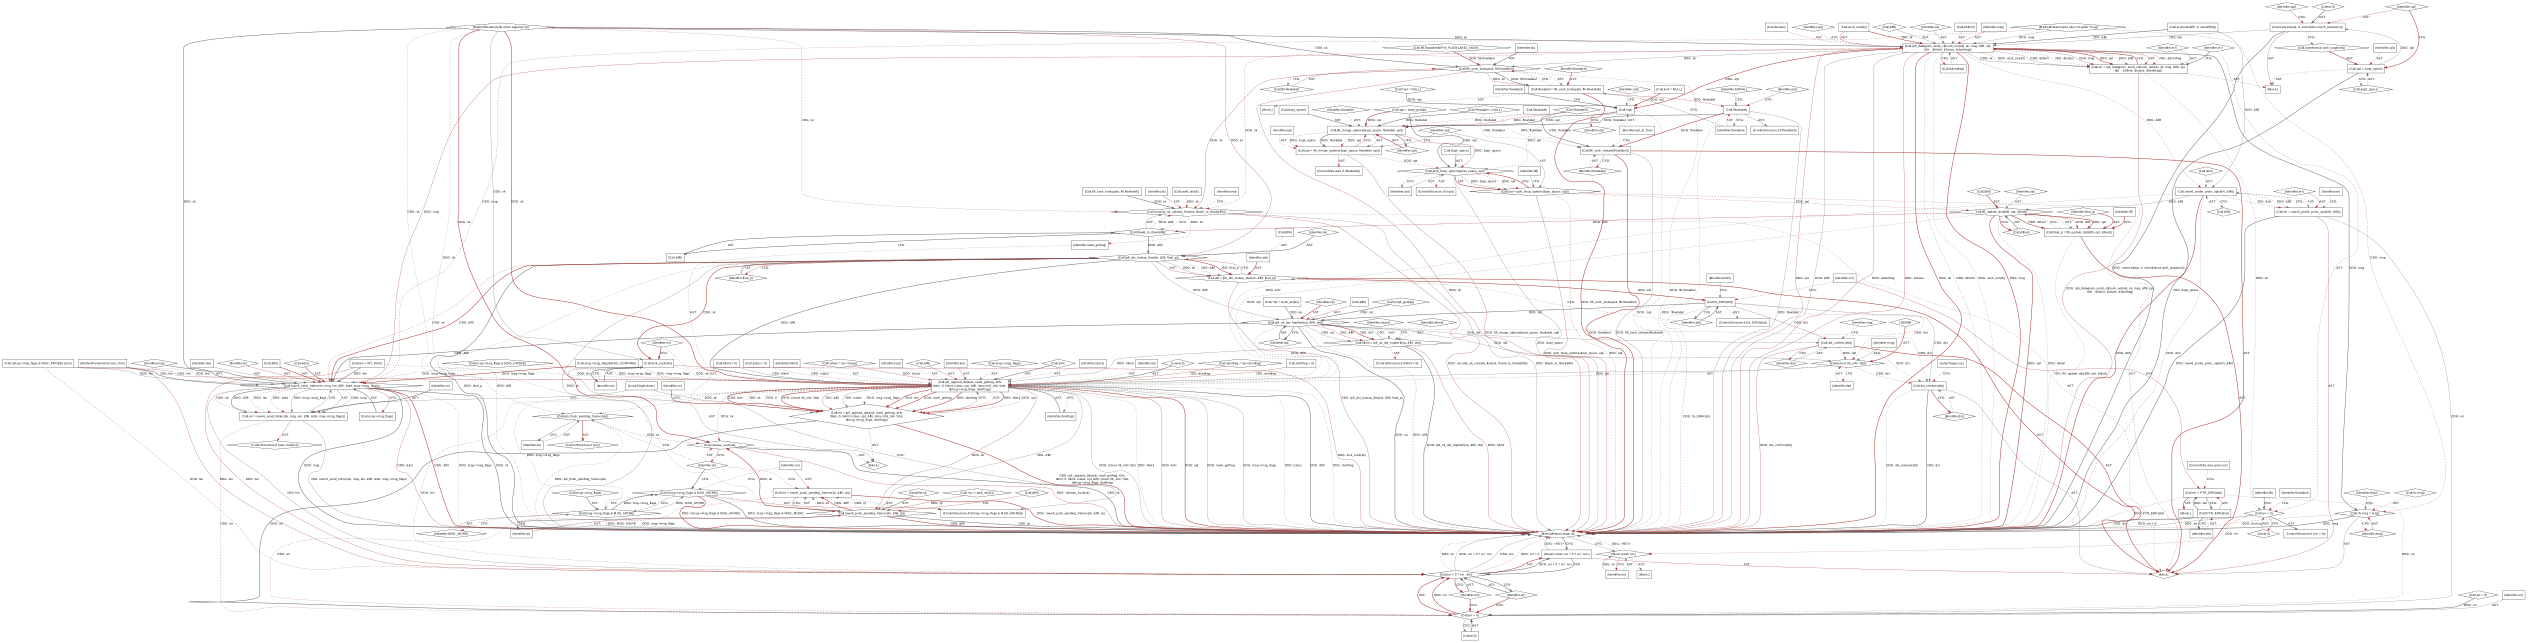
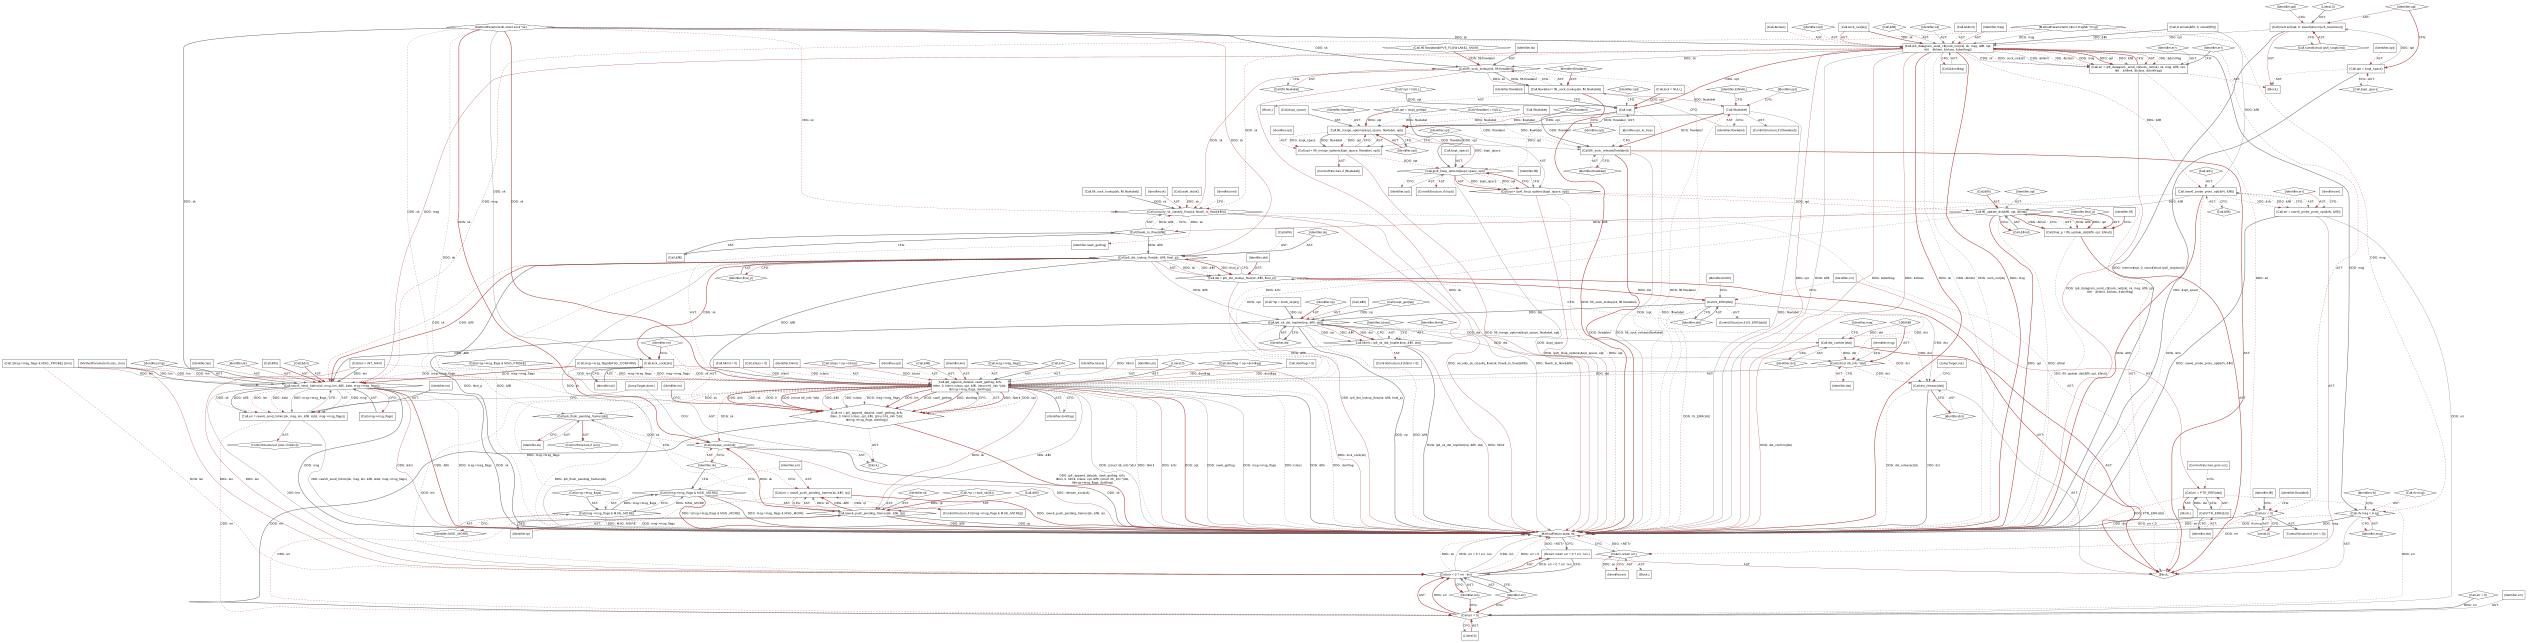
(501, 27) -> (501, 27)
(2342, 57) -> (2318, 38)
(1423, 116) -> (1423, 116)
none -> (1491, 145)
(1779, 321) -> (1874, 330)
(929, 464) -> (673, 421)
(2367, 493) -> (2367, 493)
(927, 503) -> (927, 503)
(1624, 554) -> (1624, 554)
